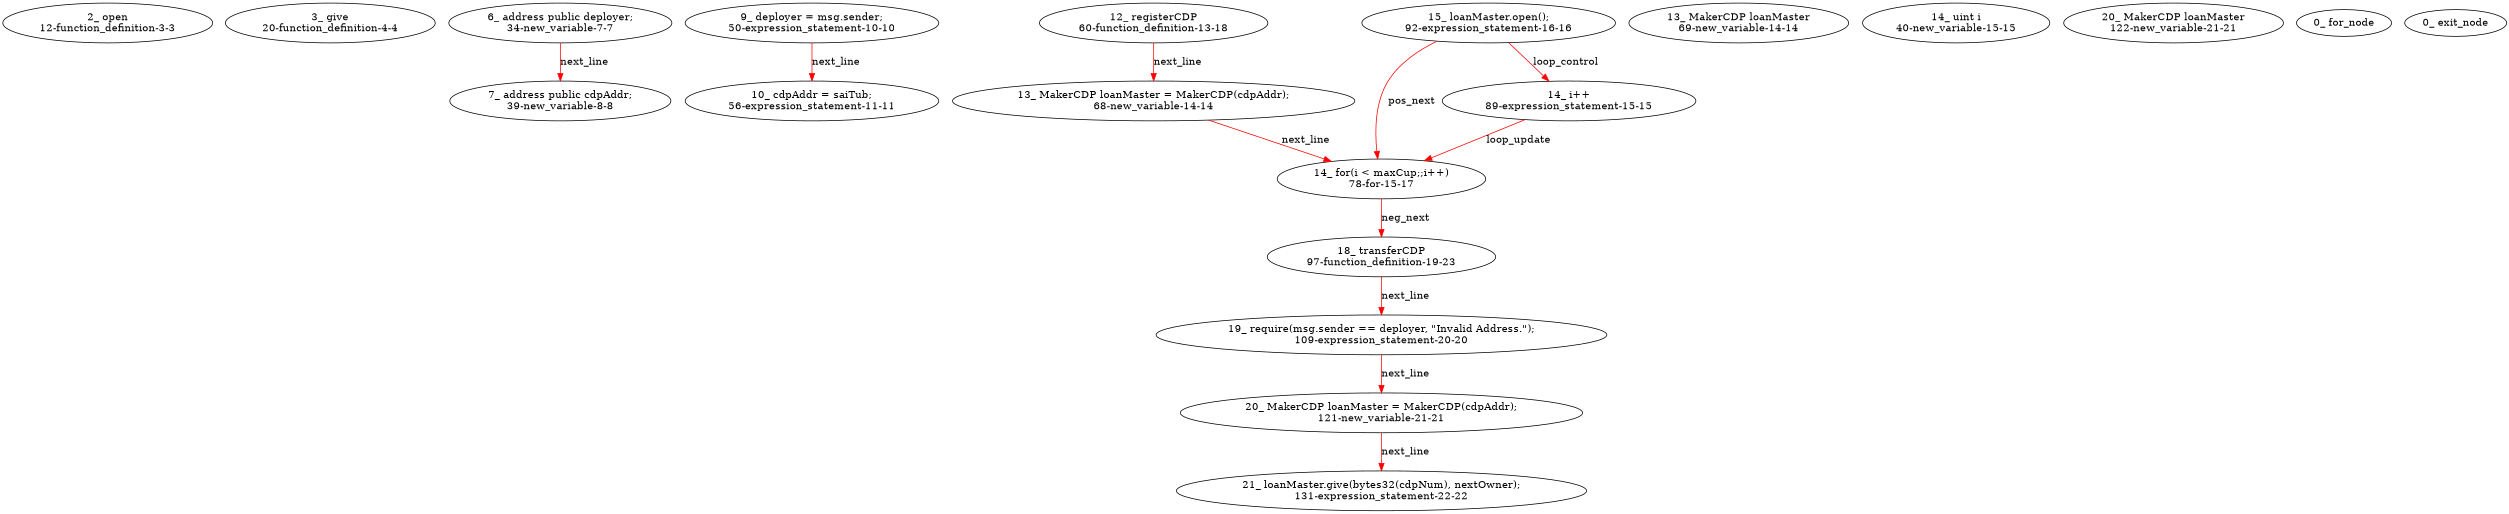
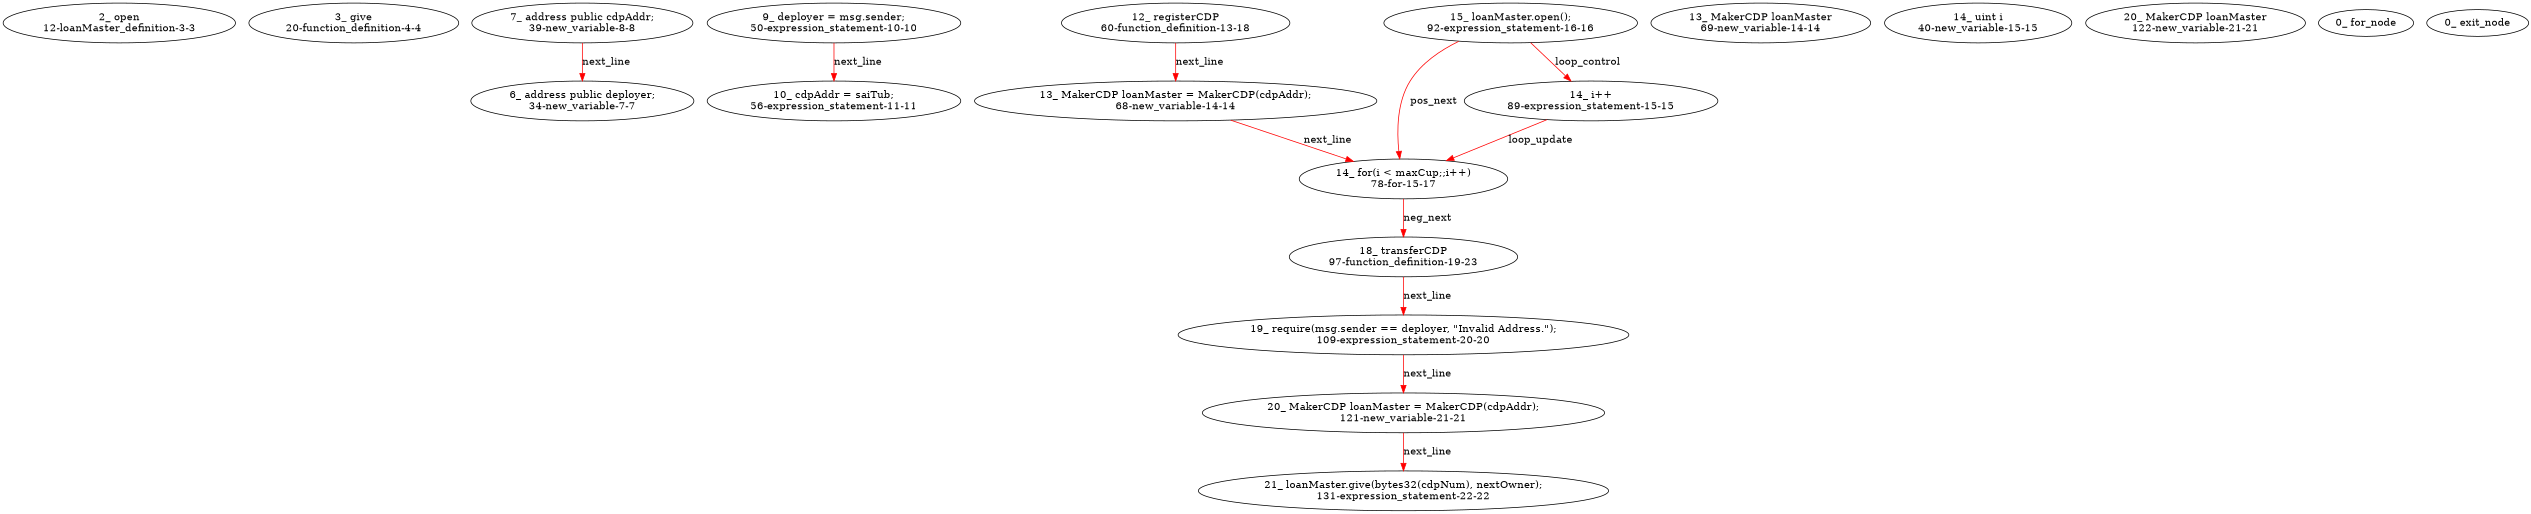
(108, 23) -> (119, 23)
(560, 58) -> (582, 58)
